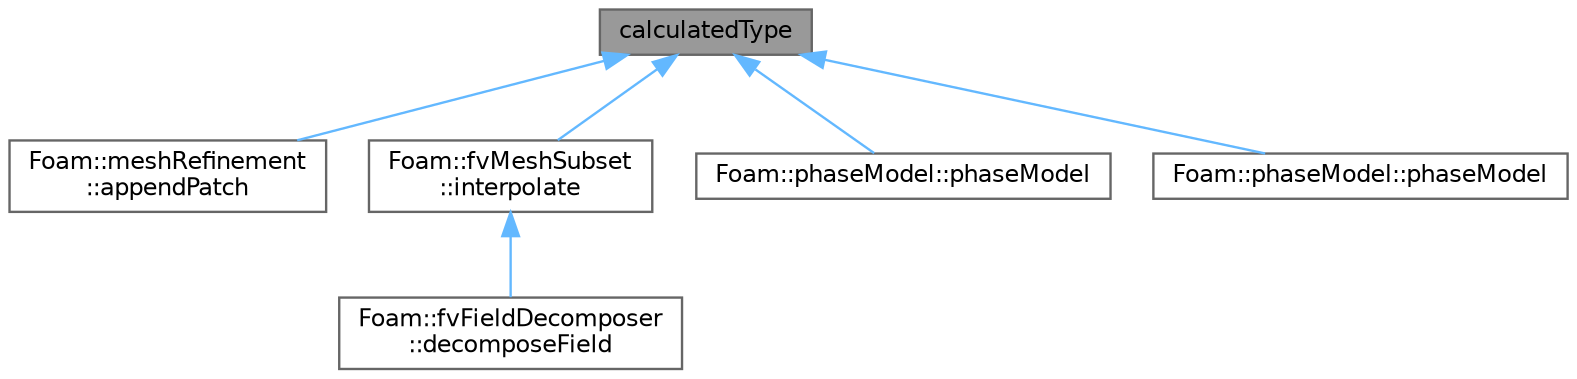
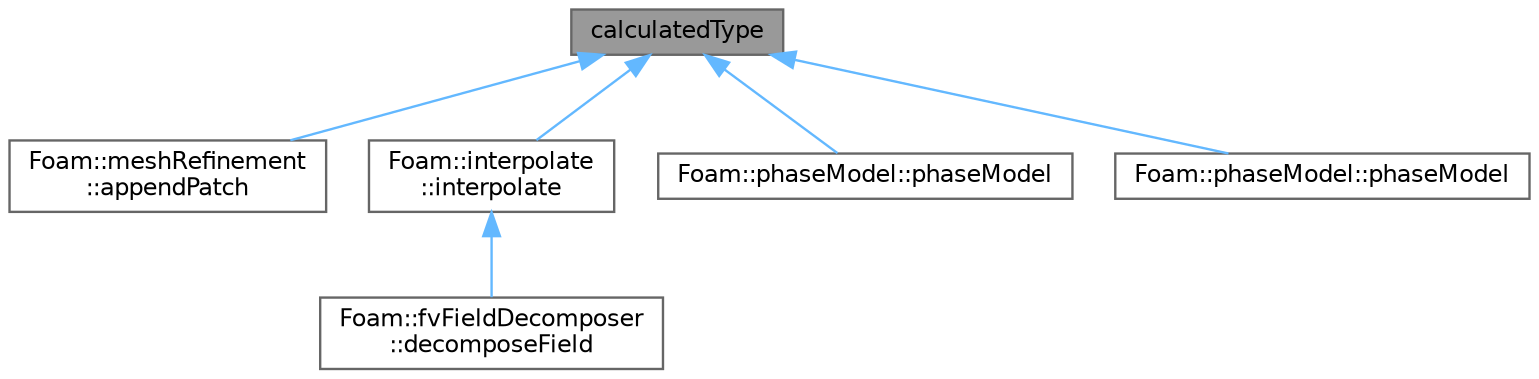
(511, 176) -> (492, 176)
